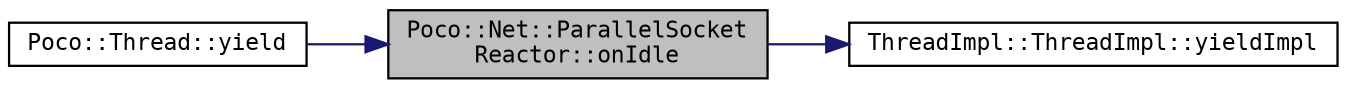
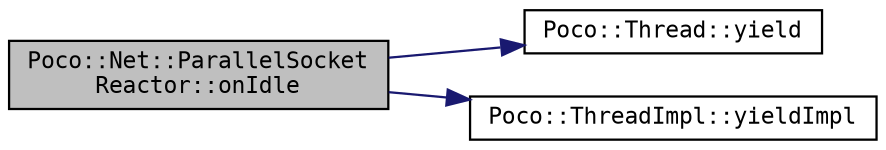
(336, 44) -> (445, 53)
(1093, 44) -> (673, 118)
